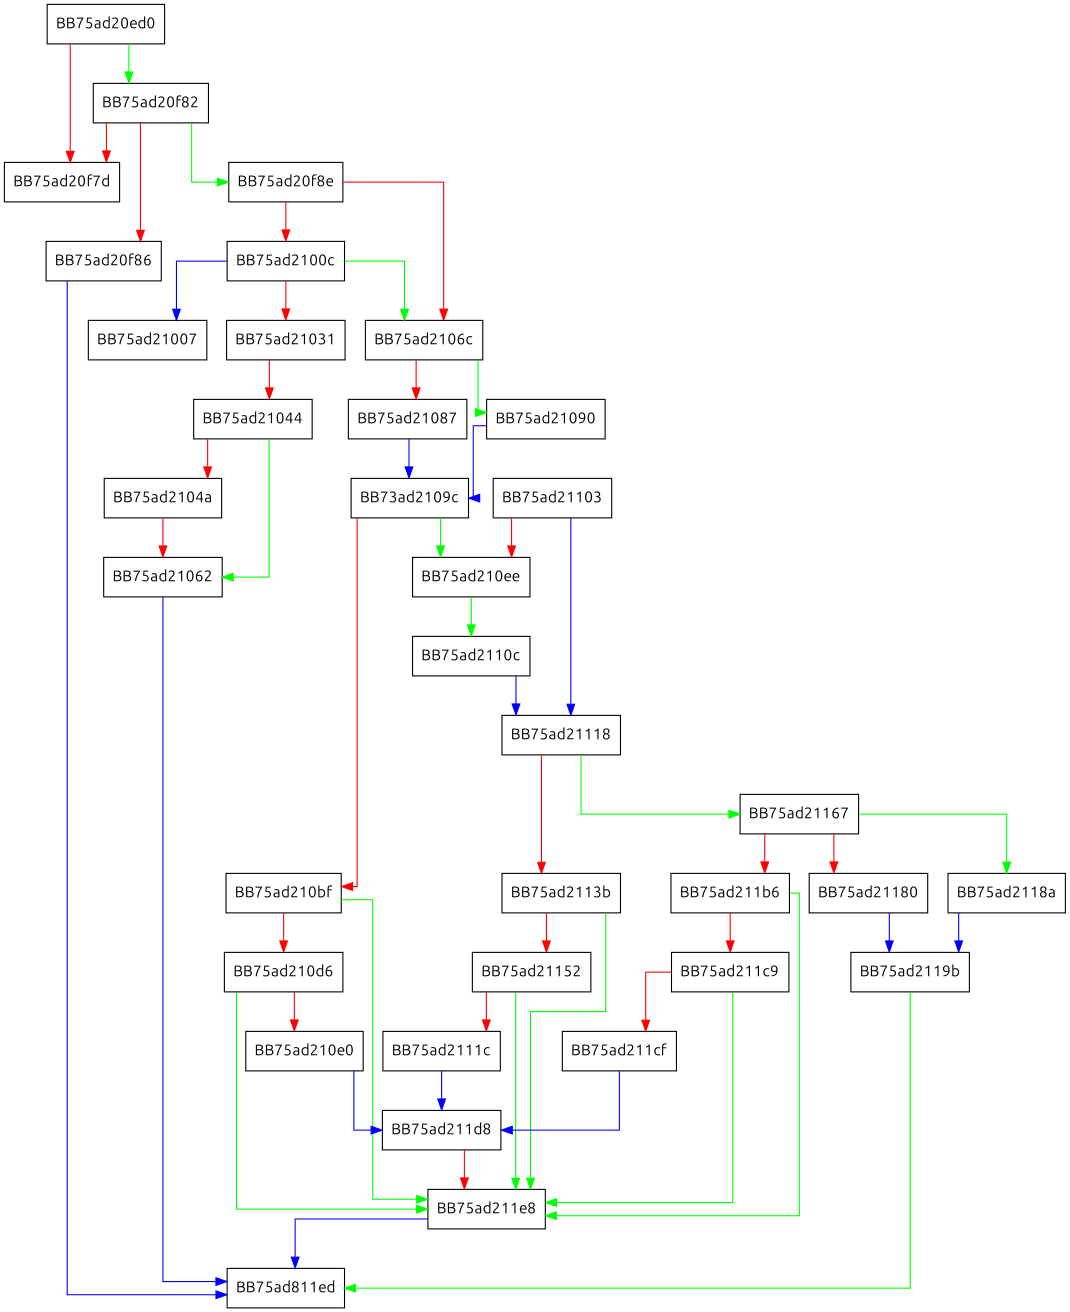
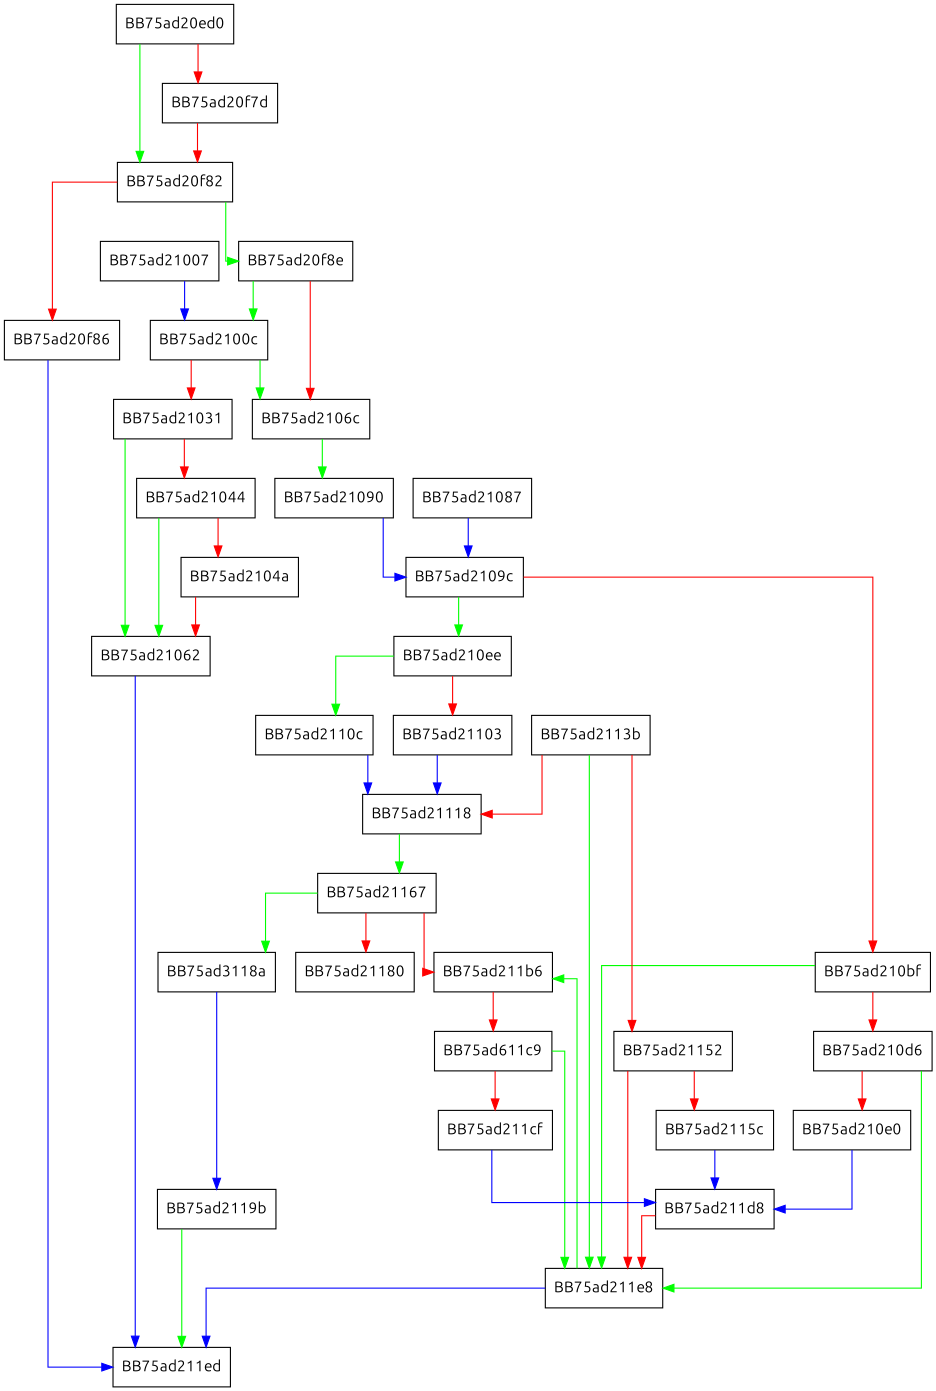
(106, 137) -> (198, 137)
(286, 216) -> (253, 295)
(178, 261) -> (185, 295)
(416, 374) -> none
(410, 498) -> (465, 577)
none -> (125, 532)
(512, 532) -> (453, 690)
(541, 809) -> (542, 810)
(1007, 893) -> (217, 972)
(889, 927) -> none
(730, 972) -> (493, 1051)
(442, 1051) -> (715, 1130)
(516, 1085) -> (628, 1164)
(799, 1171) -> (577, 1117)
(286, 1288) -> (172, 1367)
